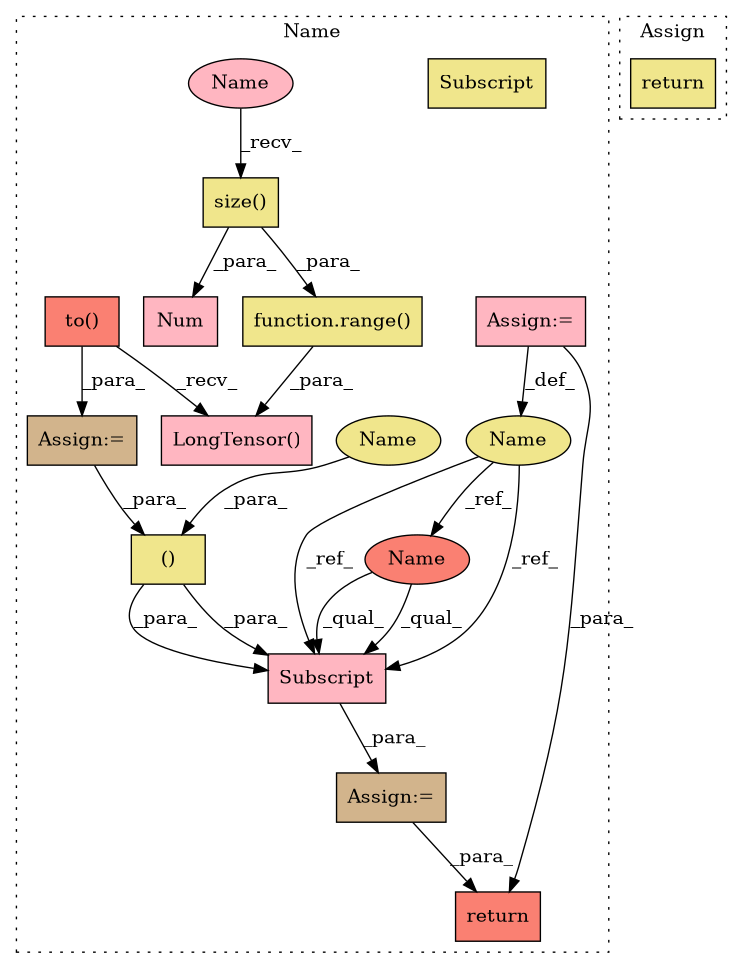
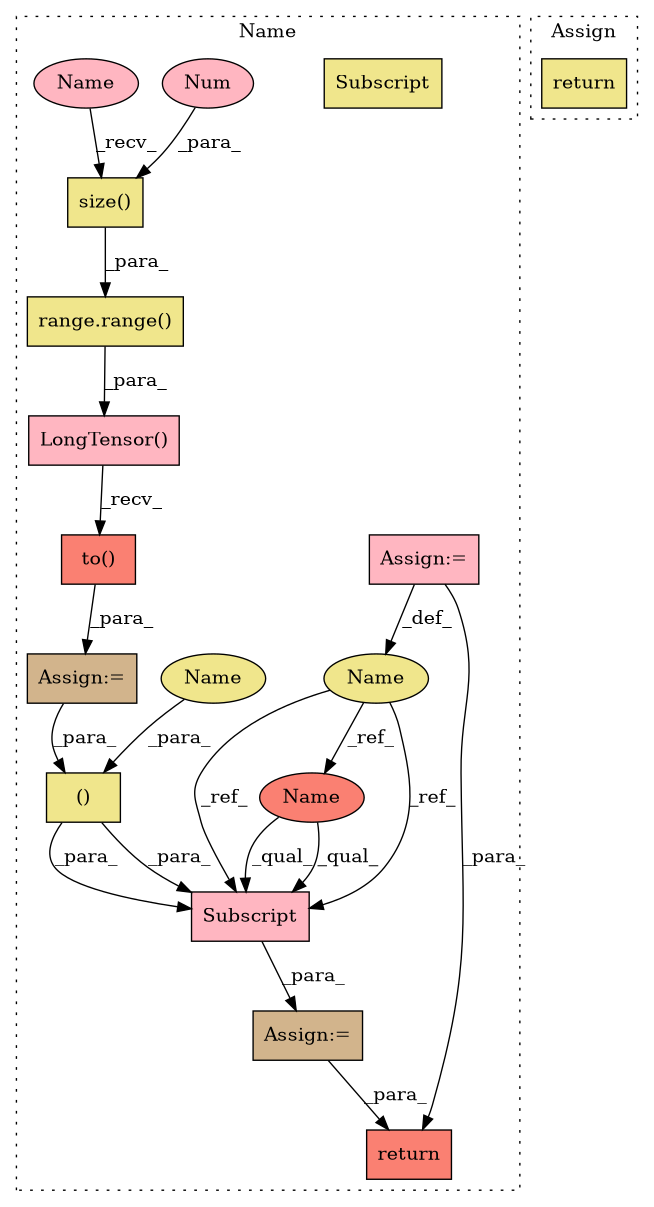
(214, 256) -> (174, 140)
(181, 321) -> (208, 83)
(332, 321) -> (105, 321)
(157, 376) -> (102, 493)
